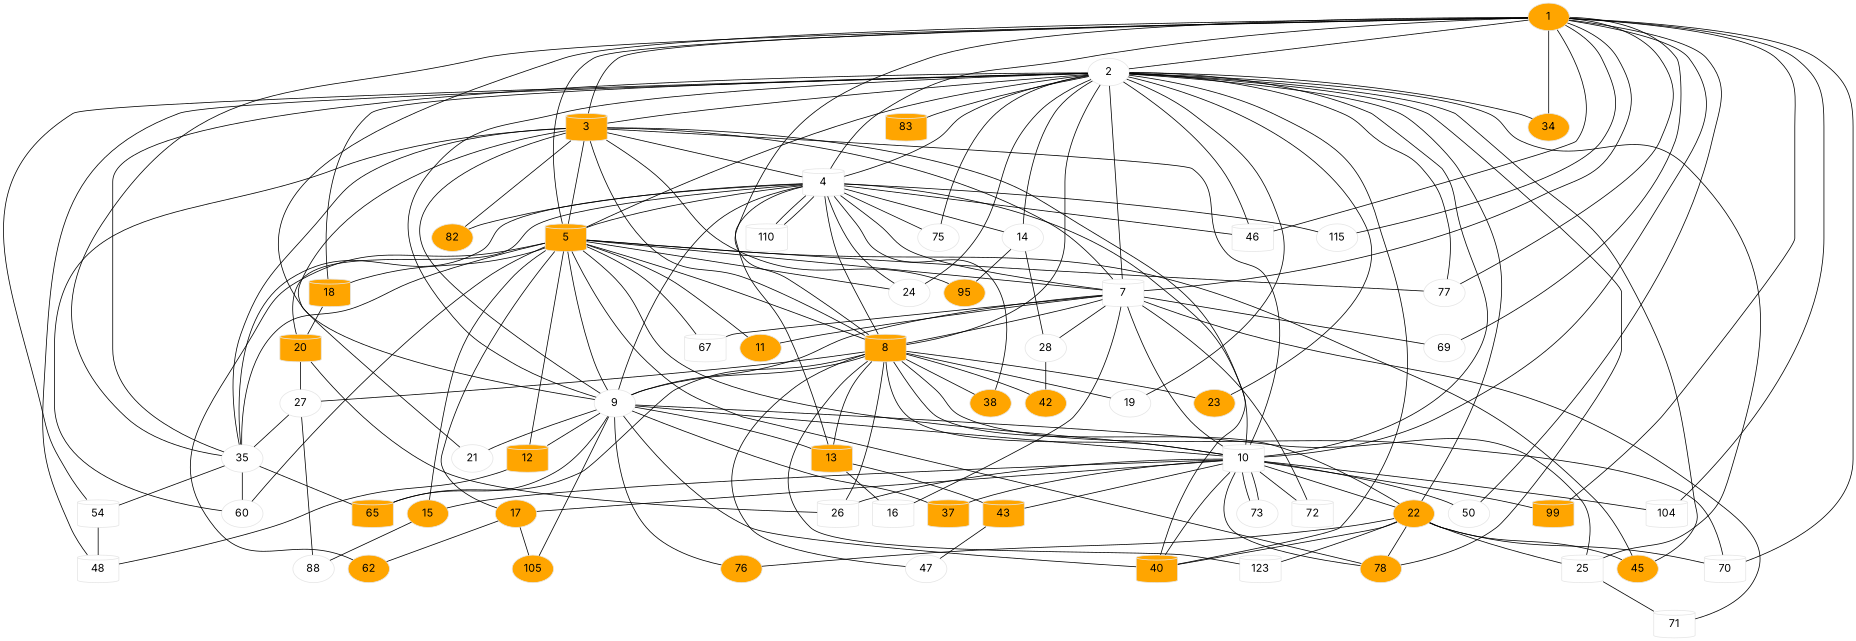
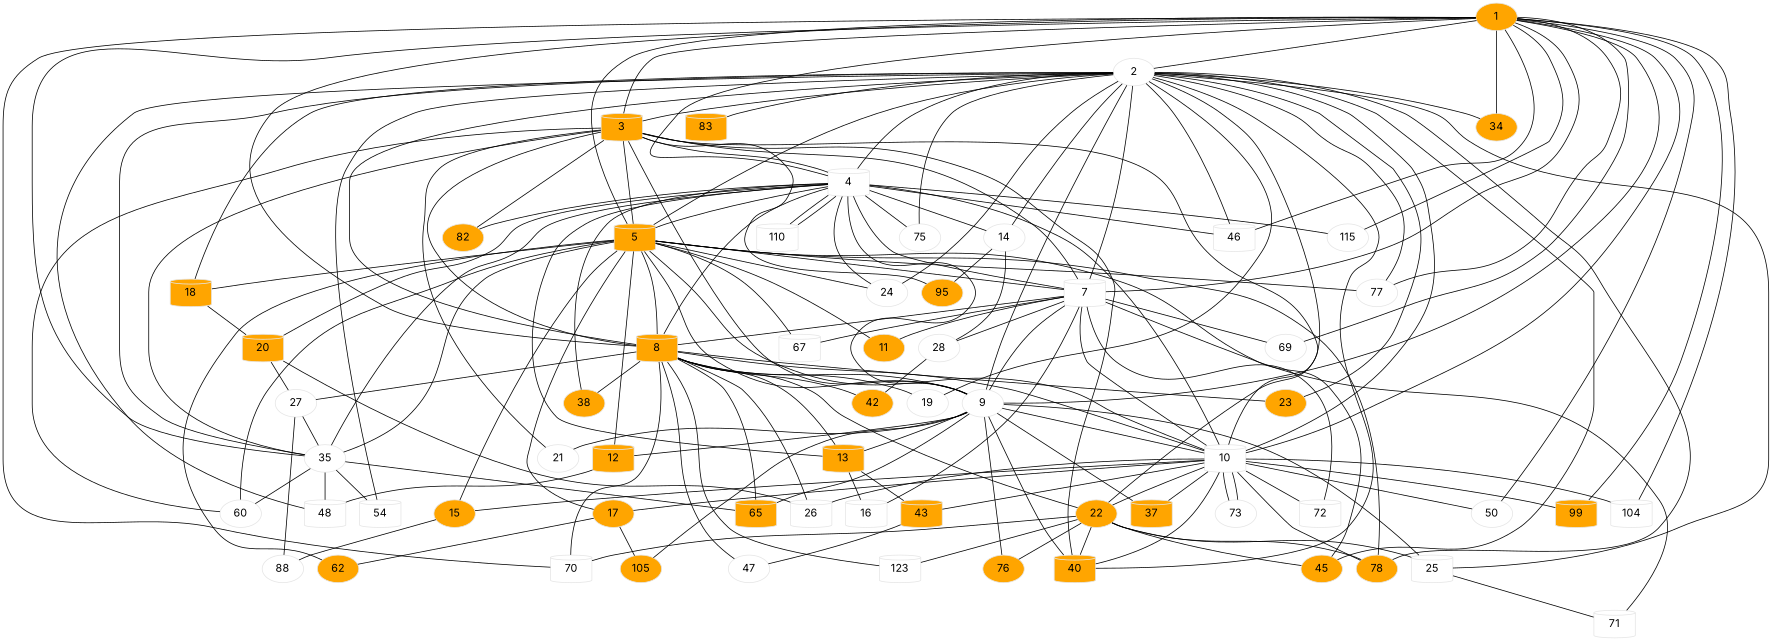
(98, 541) -> (325, 486)
